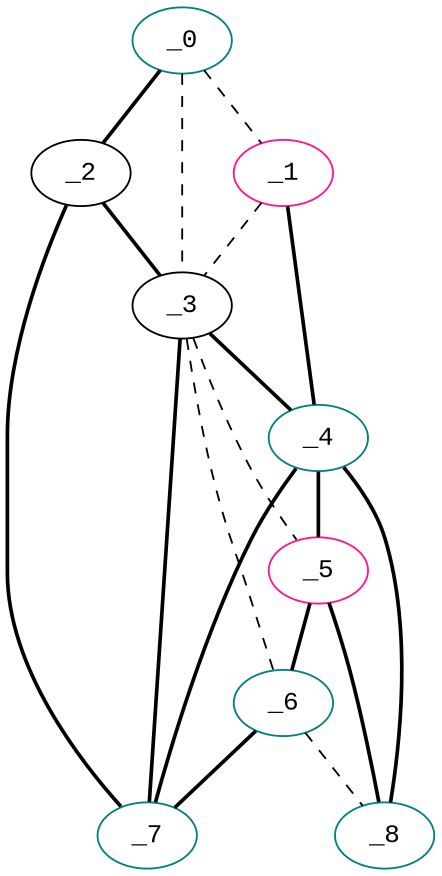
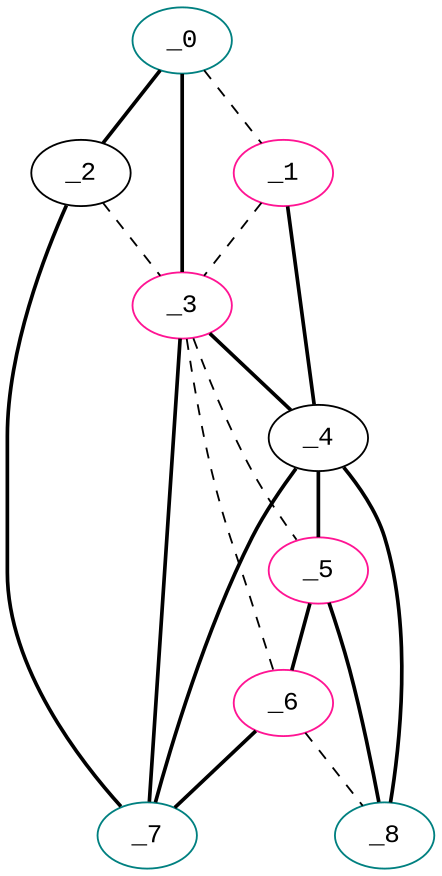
(182, 173) -> (182, 173)
(132, 239) -> (132, 239)
(182, 305) -> (182, 305)
(318, 438) -> (318, 438)
(283, 703) -> (283, 703)
